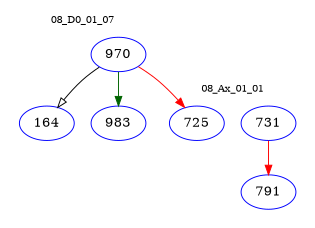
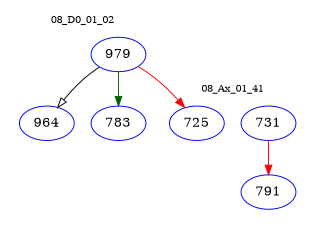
(83, 21) -> (83, 21)
(118, 54) -> (118, 54)
(233, 89) -> (233, 89)
(47, 123) -> (47, 123)
(118, 123) -> (118, 123)
